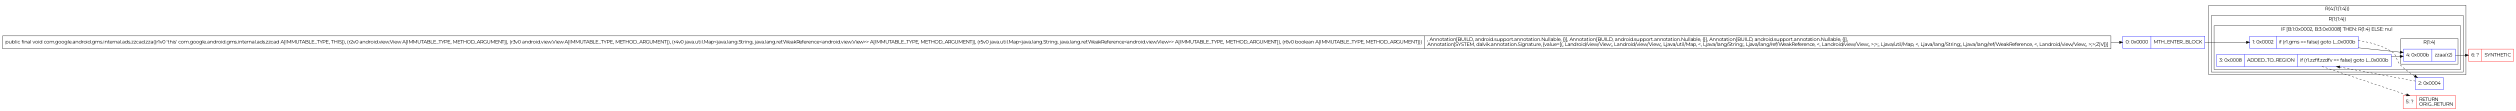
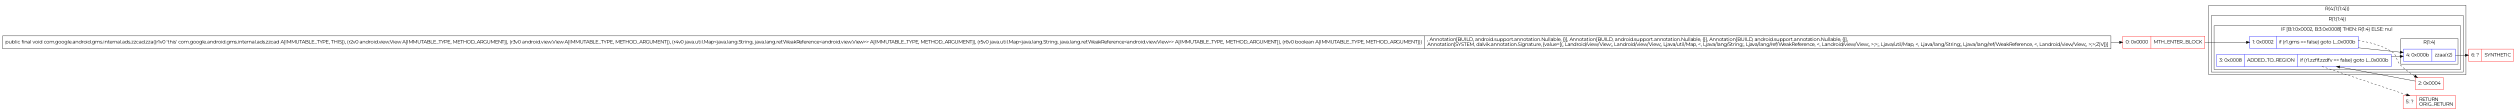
(2164, 42) -> (2164, 42)
(2393, 77) -> (2393, 77)
(2429, 84) -> (2429, 84)
